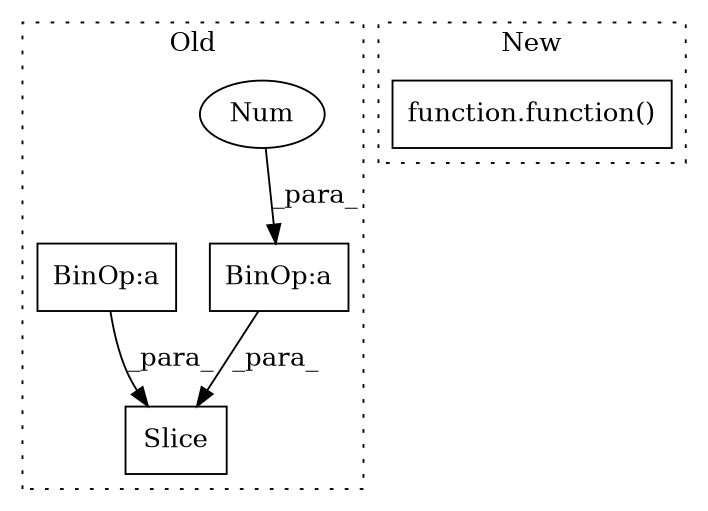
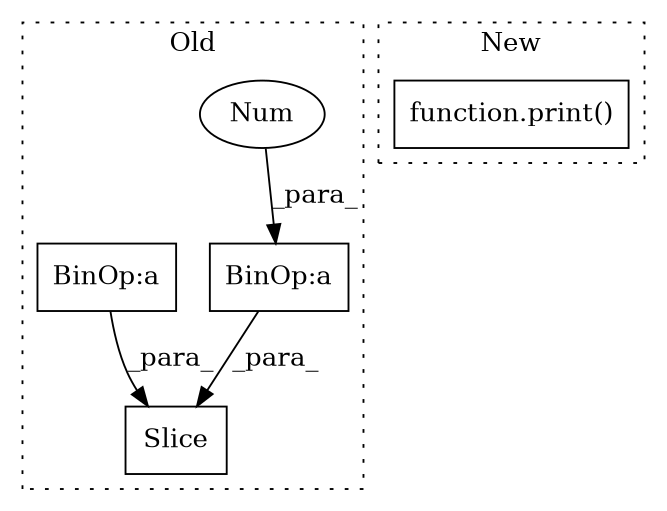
(532, 114) -> (511, 114)
